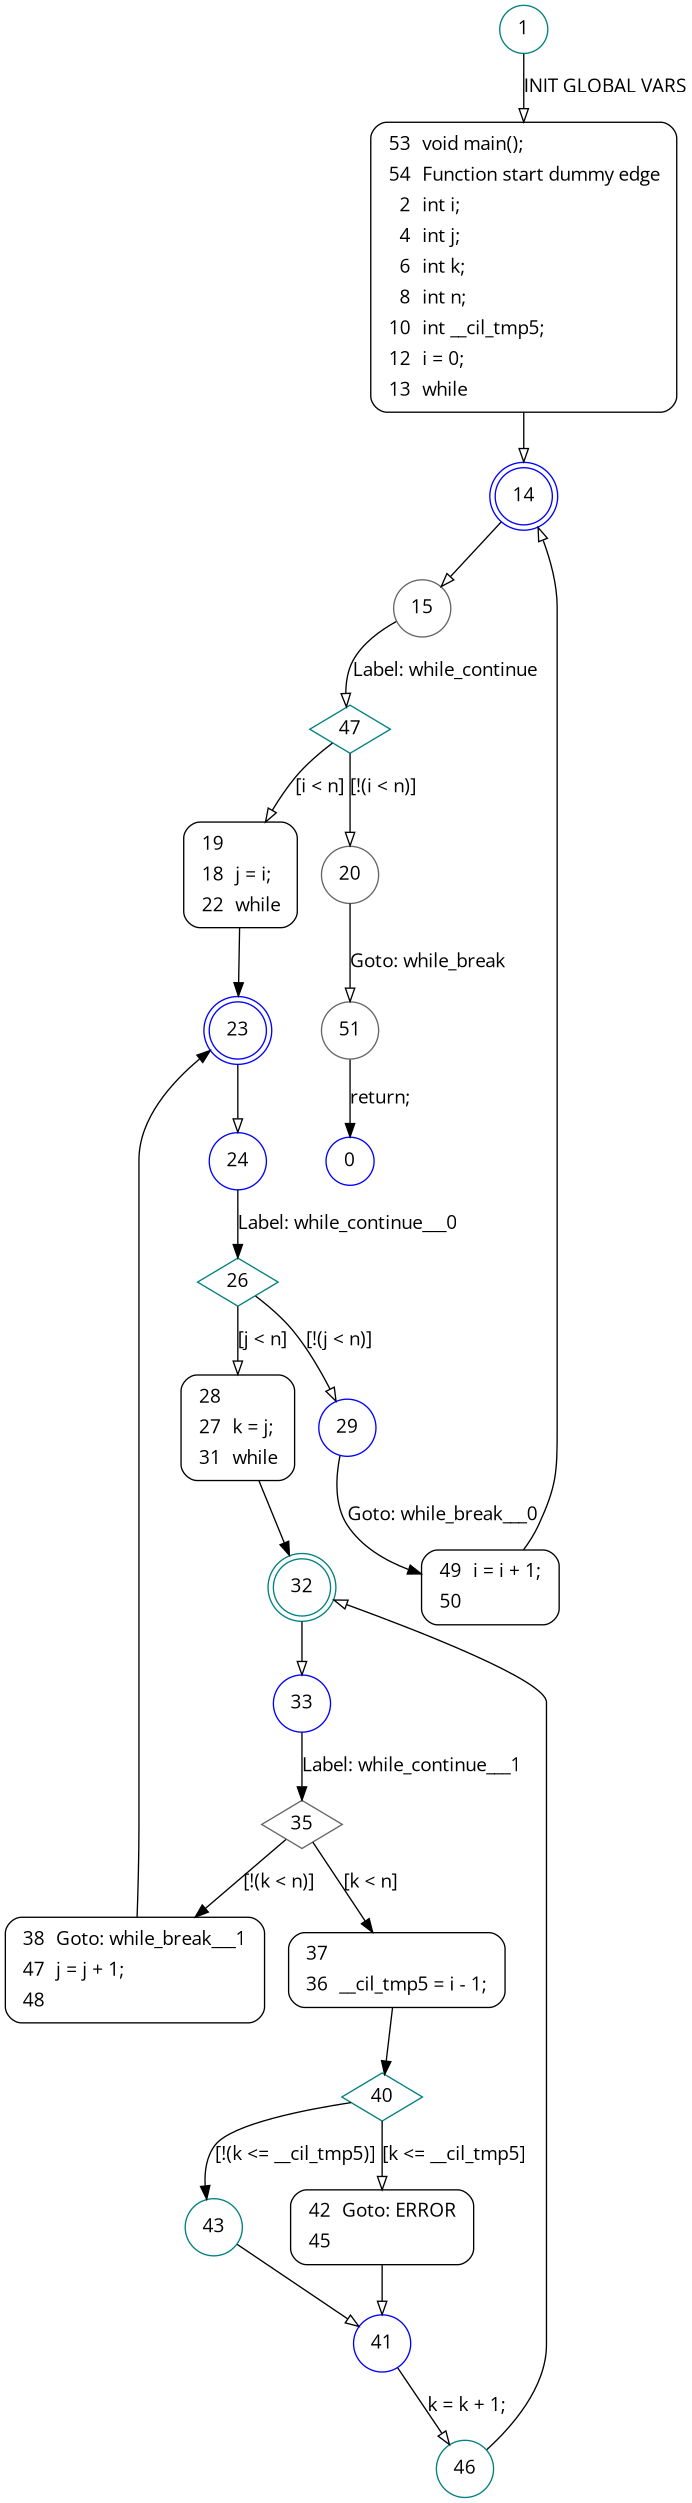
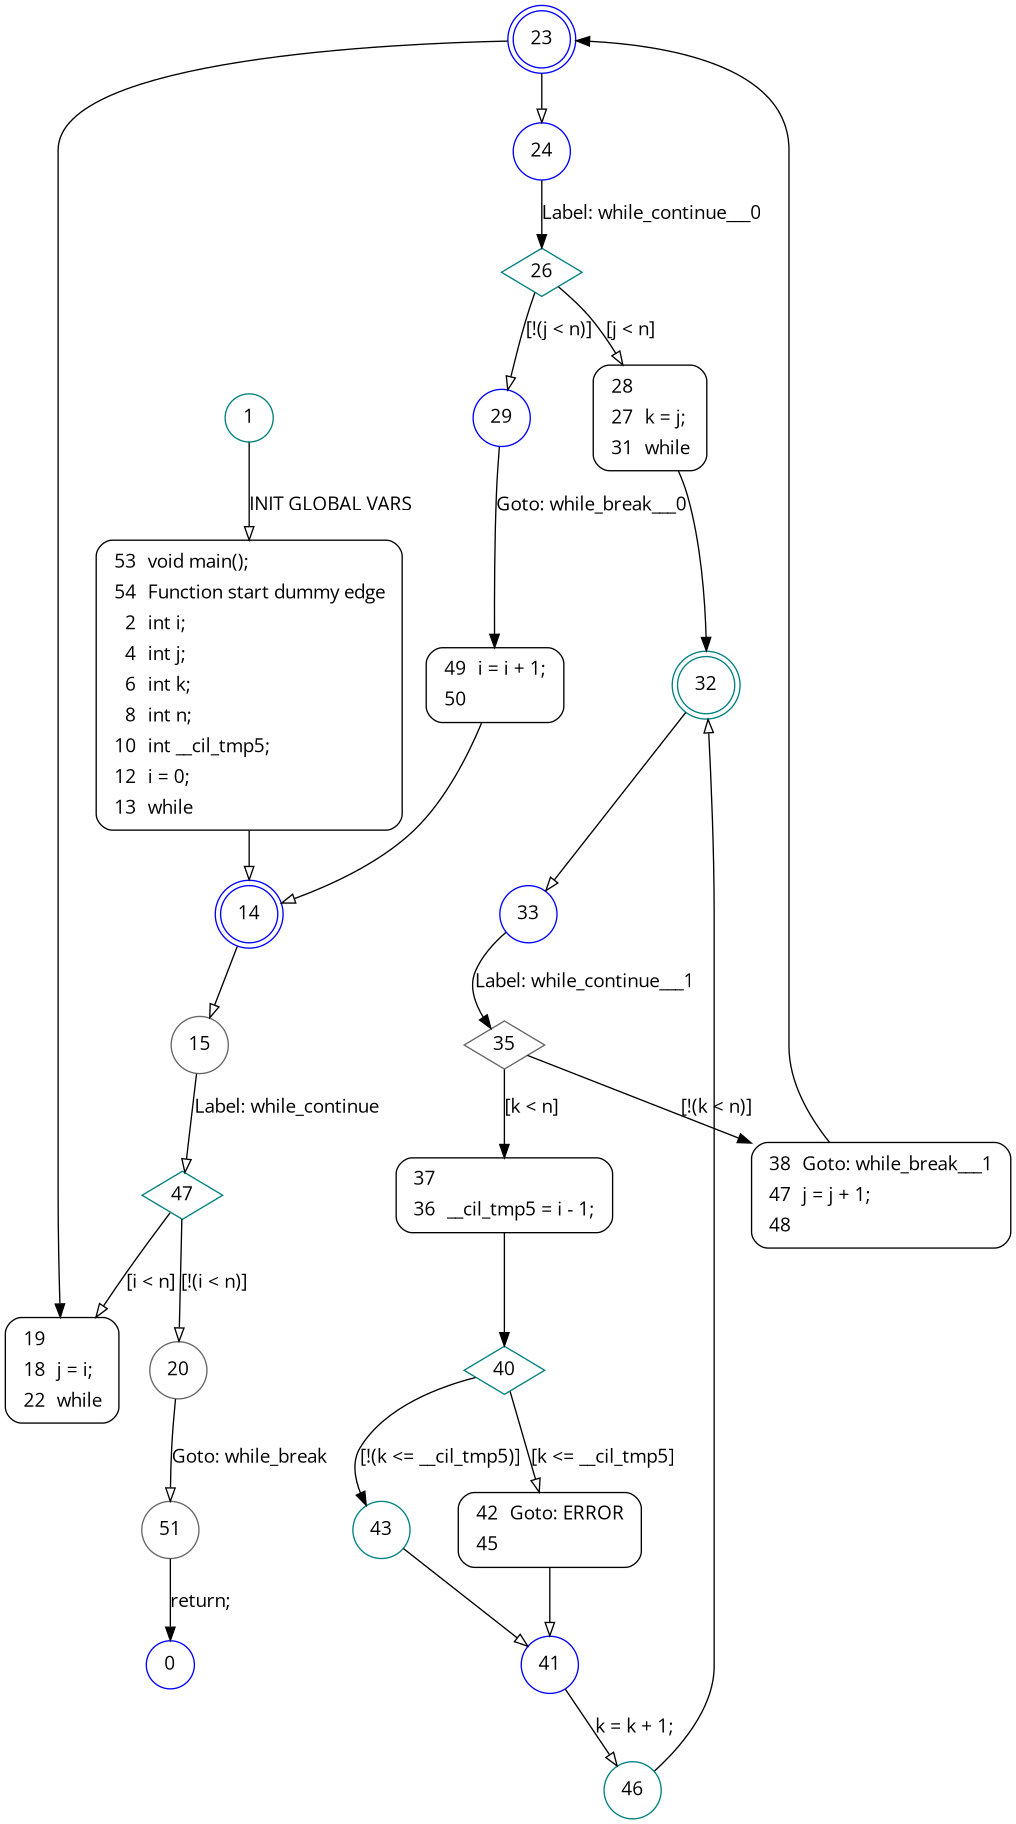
(239, 955) -> (58, 486)
